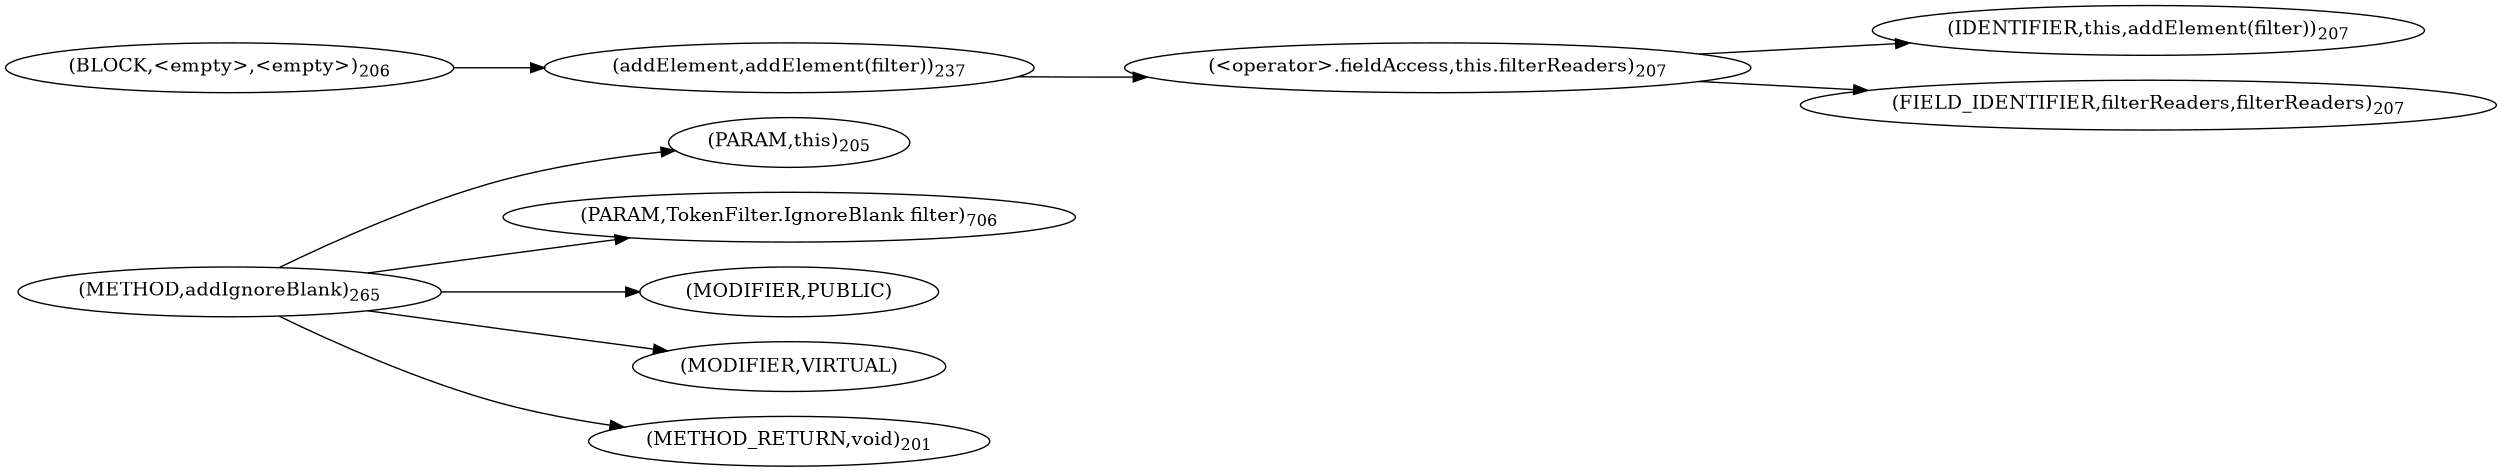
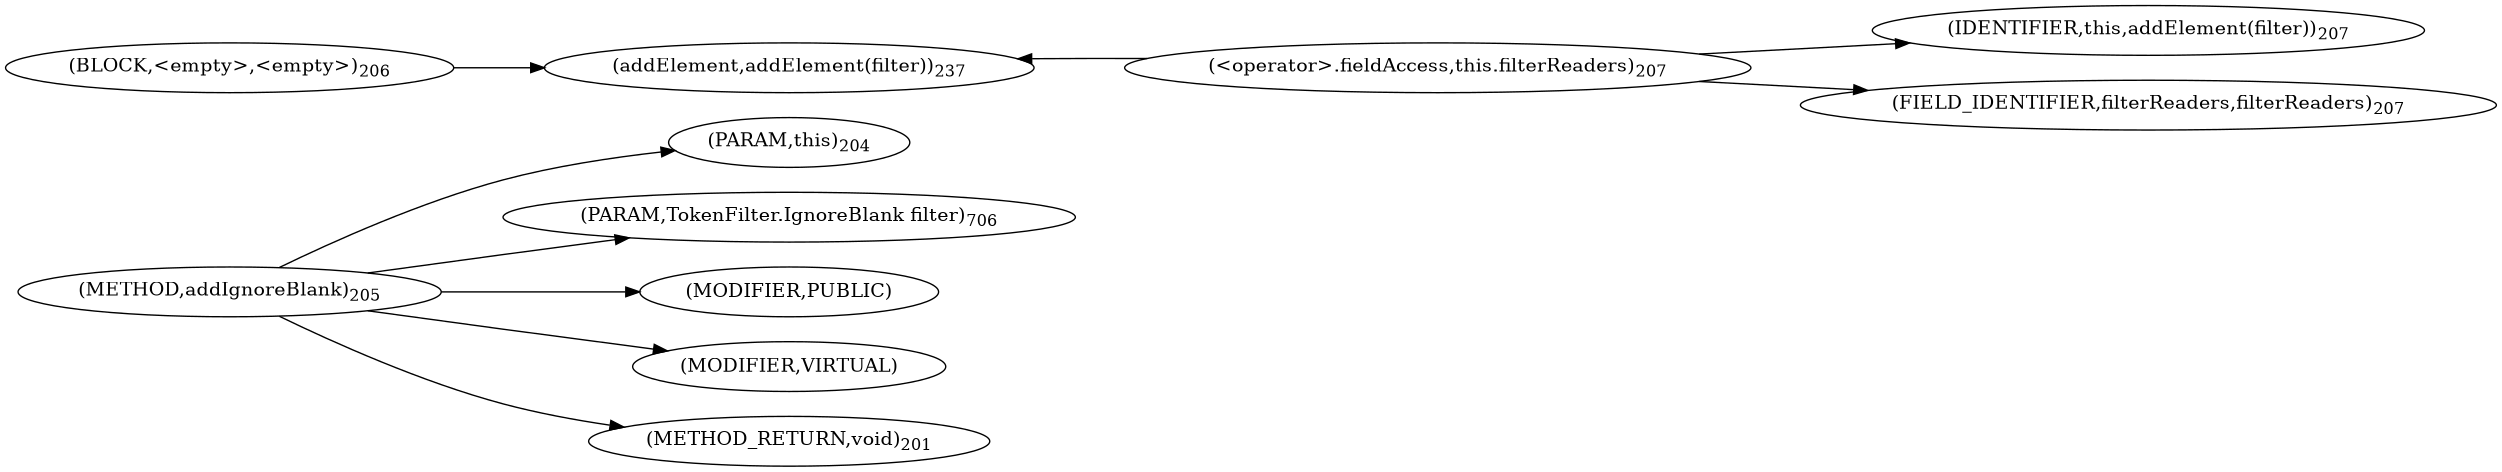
(1075, 77) -> (1090, 58)
(855, 140) -> (855, 140)
(365, 290) -> (365, 290)
